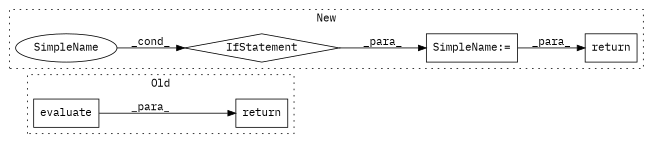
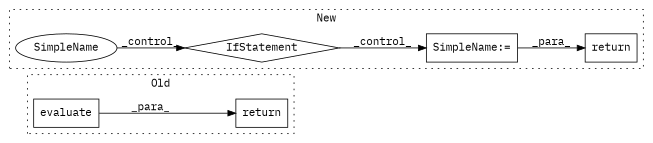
(151, 42) -> (151, 42)
(383, 42) -> (383, 42)
